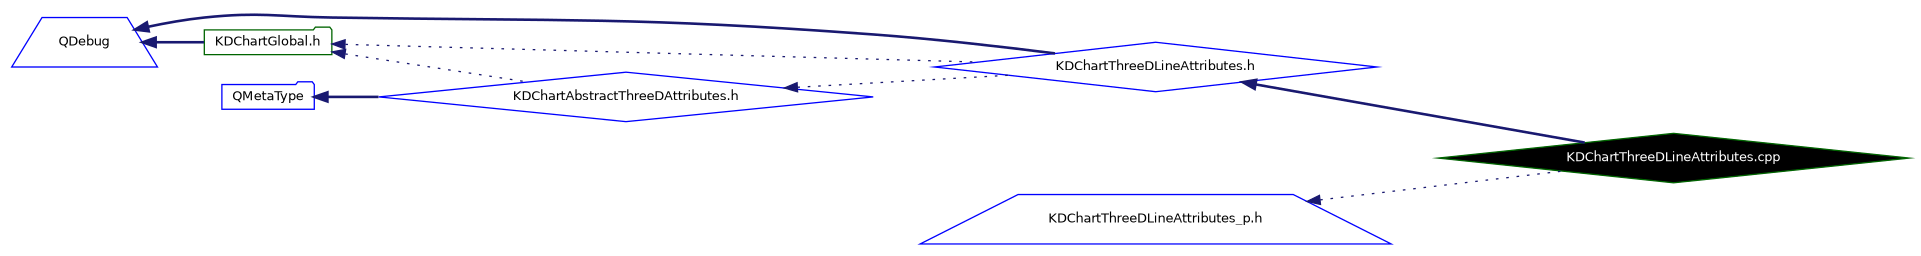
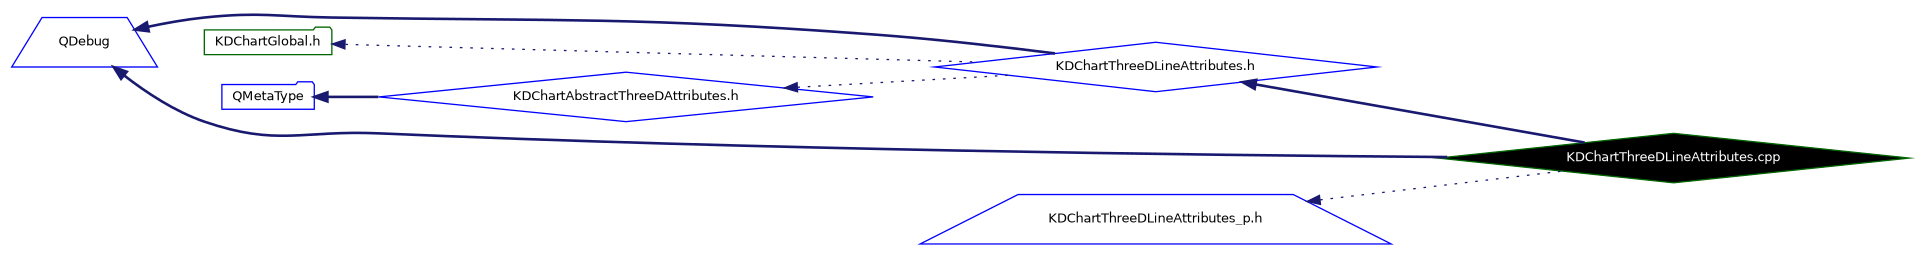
(180, 42) -> (778, 147)
(436, 68) -> none
